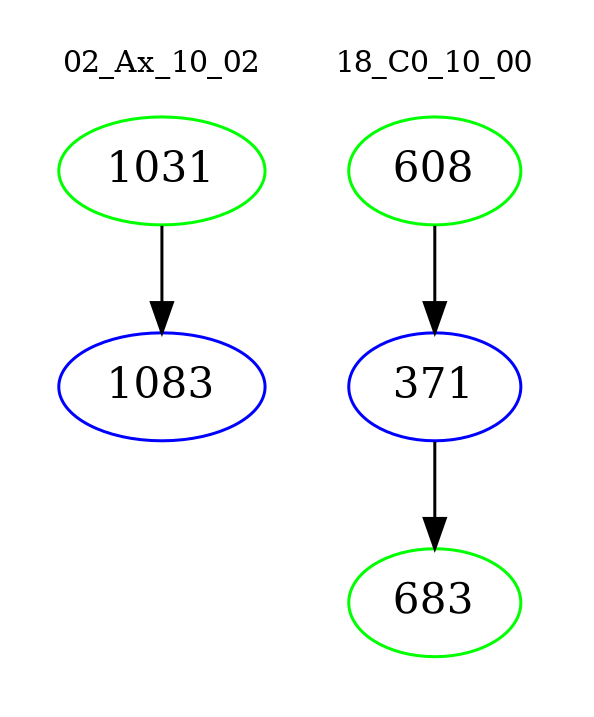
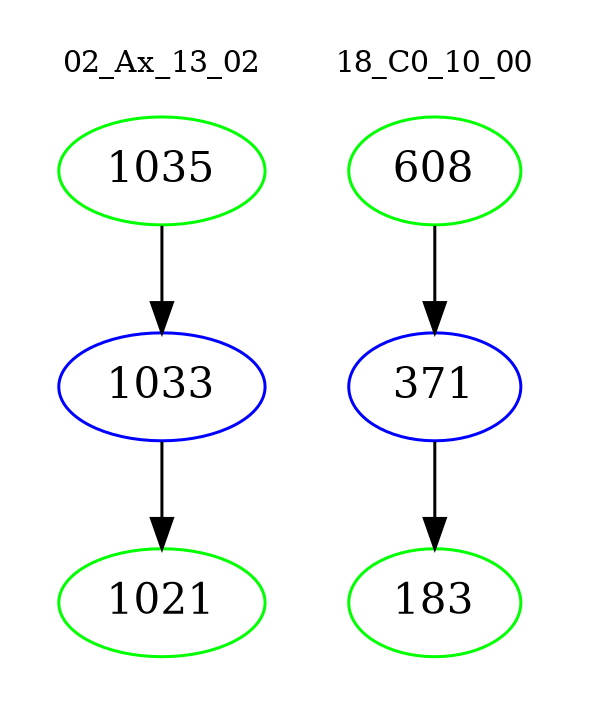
(162, 64) -> (162, 64)
(162, 171) -> (162, 171)
(162, 387) -> (162, 387)
none -> (162, 603)
(435, 603) -> (435, 603)
